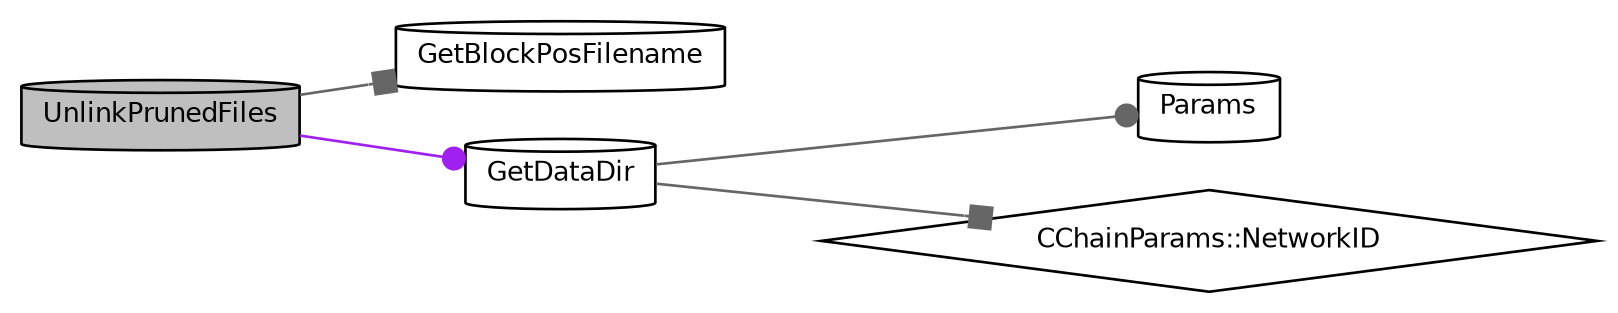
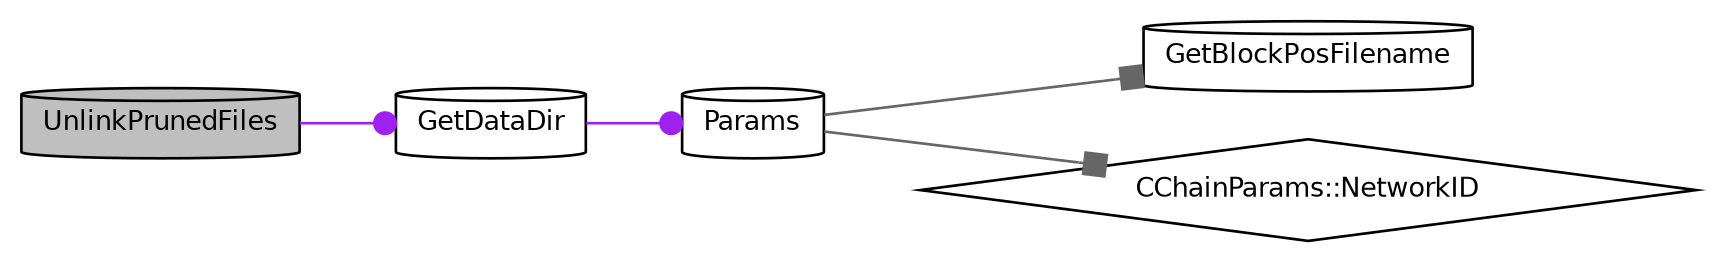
(334, 90) -> (970, 97)
(886, 140) -> (623, 123)
(810, 200) -> (951, 147)
